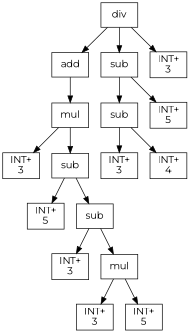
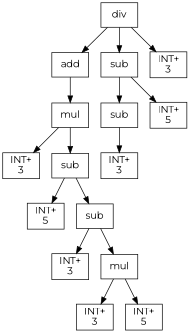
(168, 166) -> none
